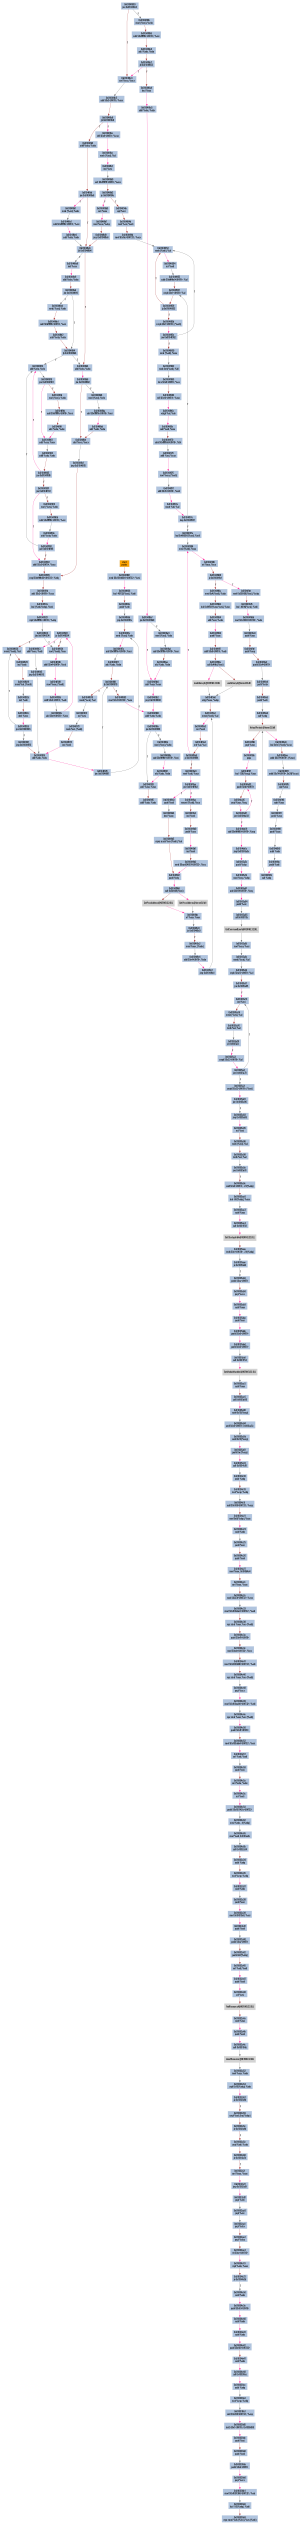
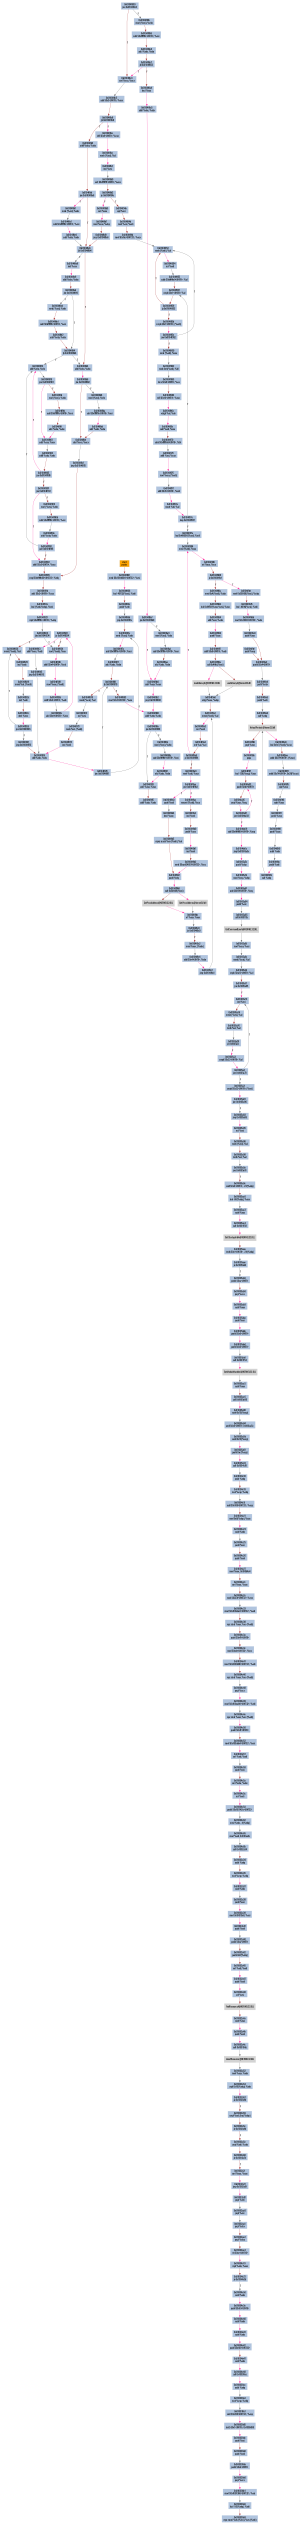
(250, 642) -> (259, 648)
